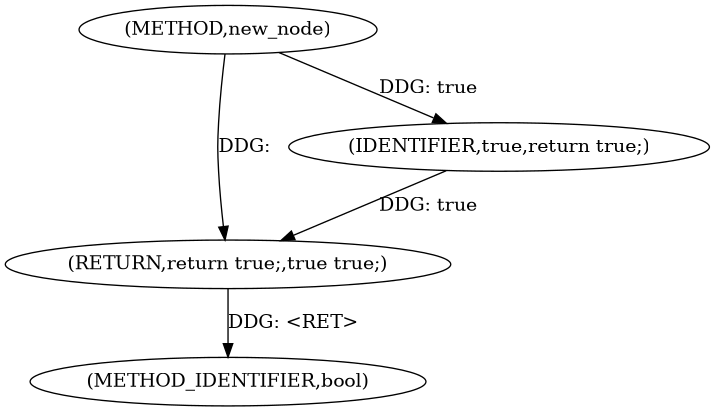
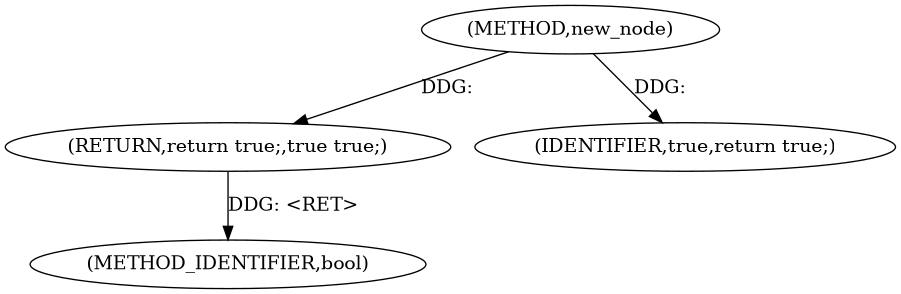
(428, 88) -> (663, 88)
(370, 203) -> none
